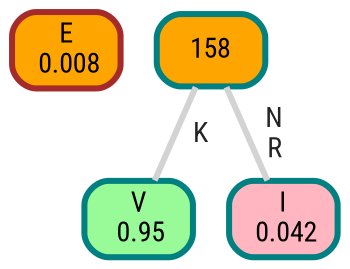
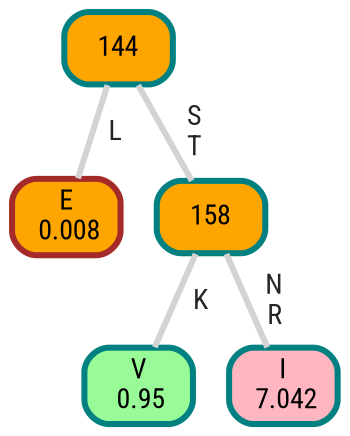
none -> (119, 48)
(283, 219) -> (283, 386)
